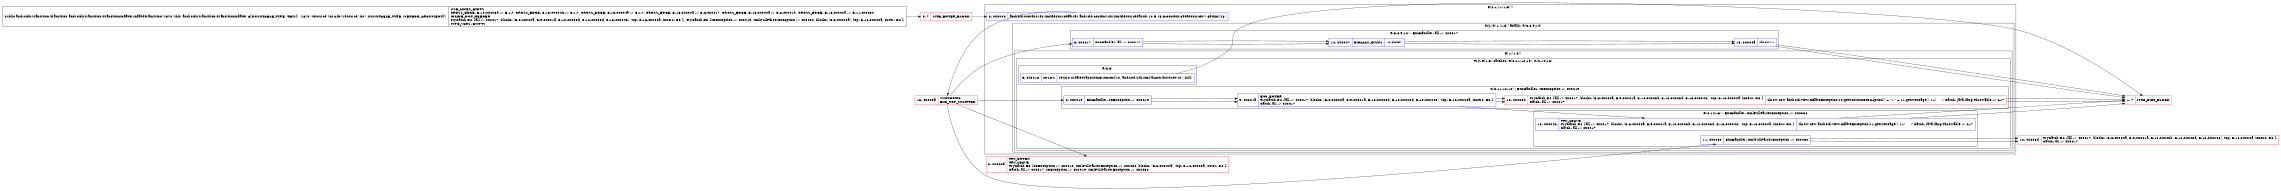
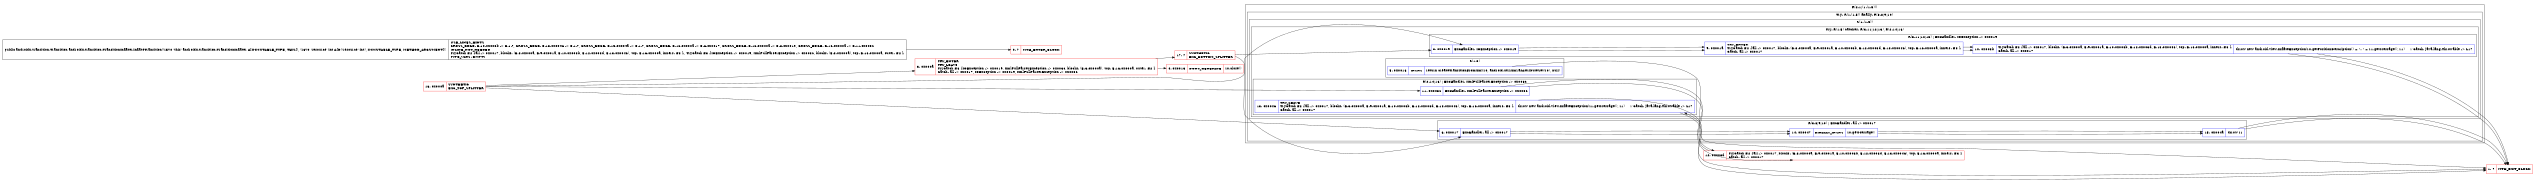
(1107, 17) -> none
(1395, 42) -> (1862, 133)
none -> (1205, 55)
(1107, 69) -> (1475, 61)
none -> (1205, 69)
(1271, 96) -> (1738, 45)
(1755, 100) -> (2224, 49)
(1551, 112) -> (1700, 131)
